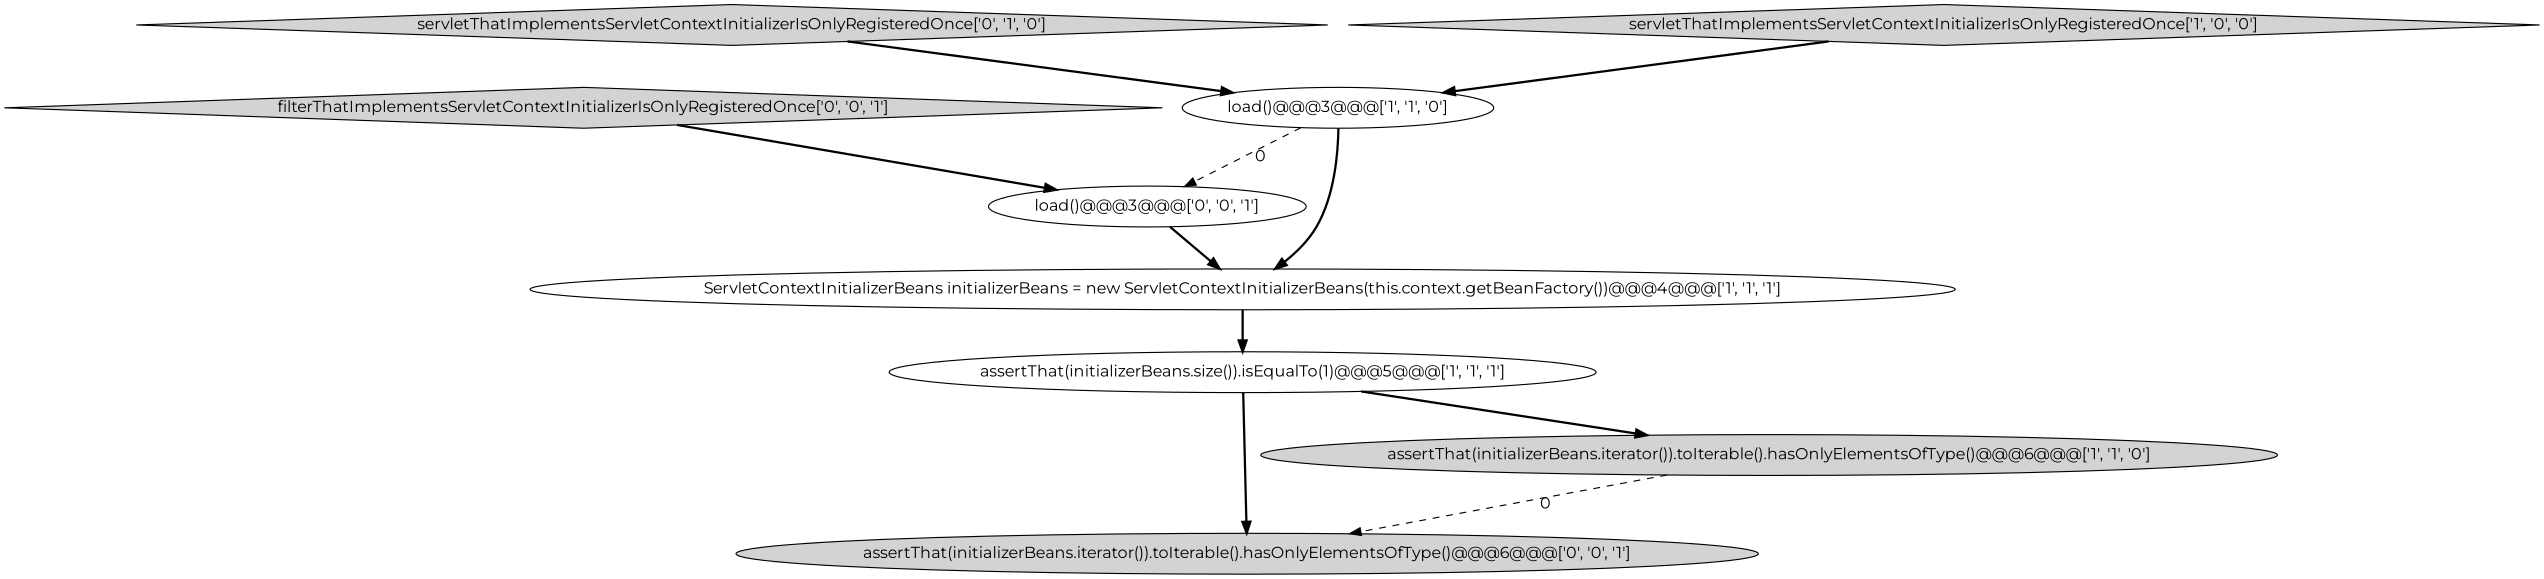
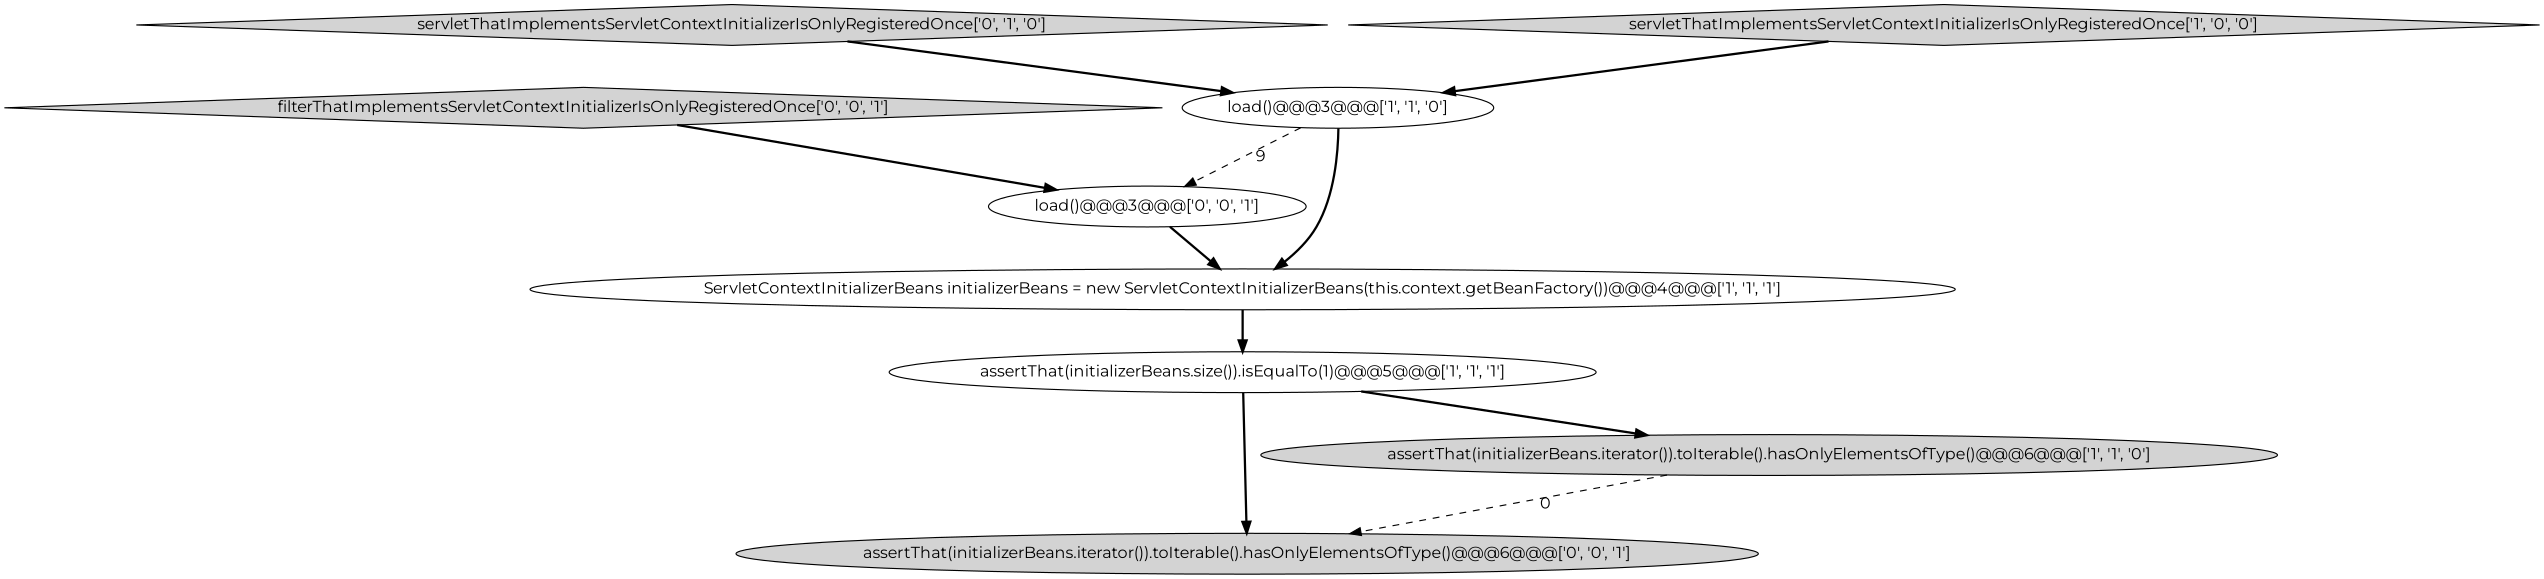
(1261, 157) -> (1261, 157)
